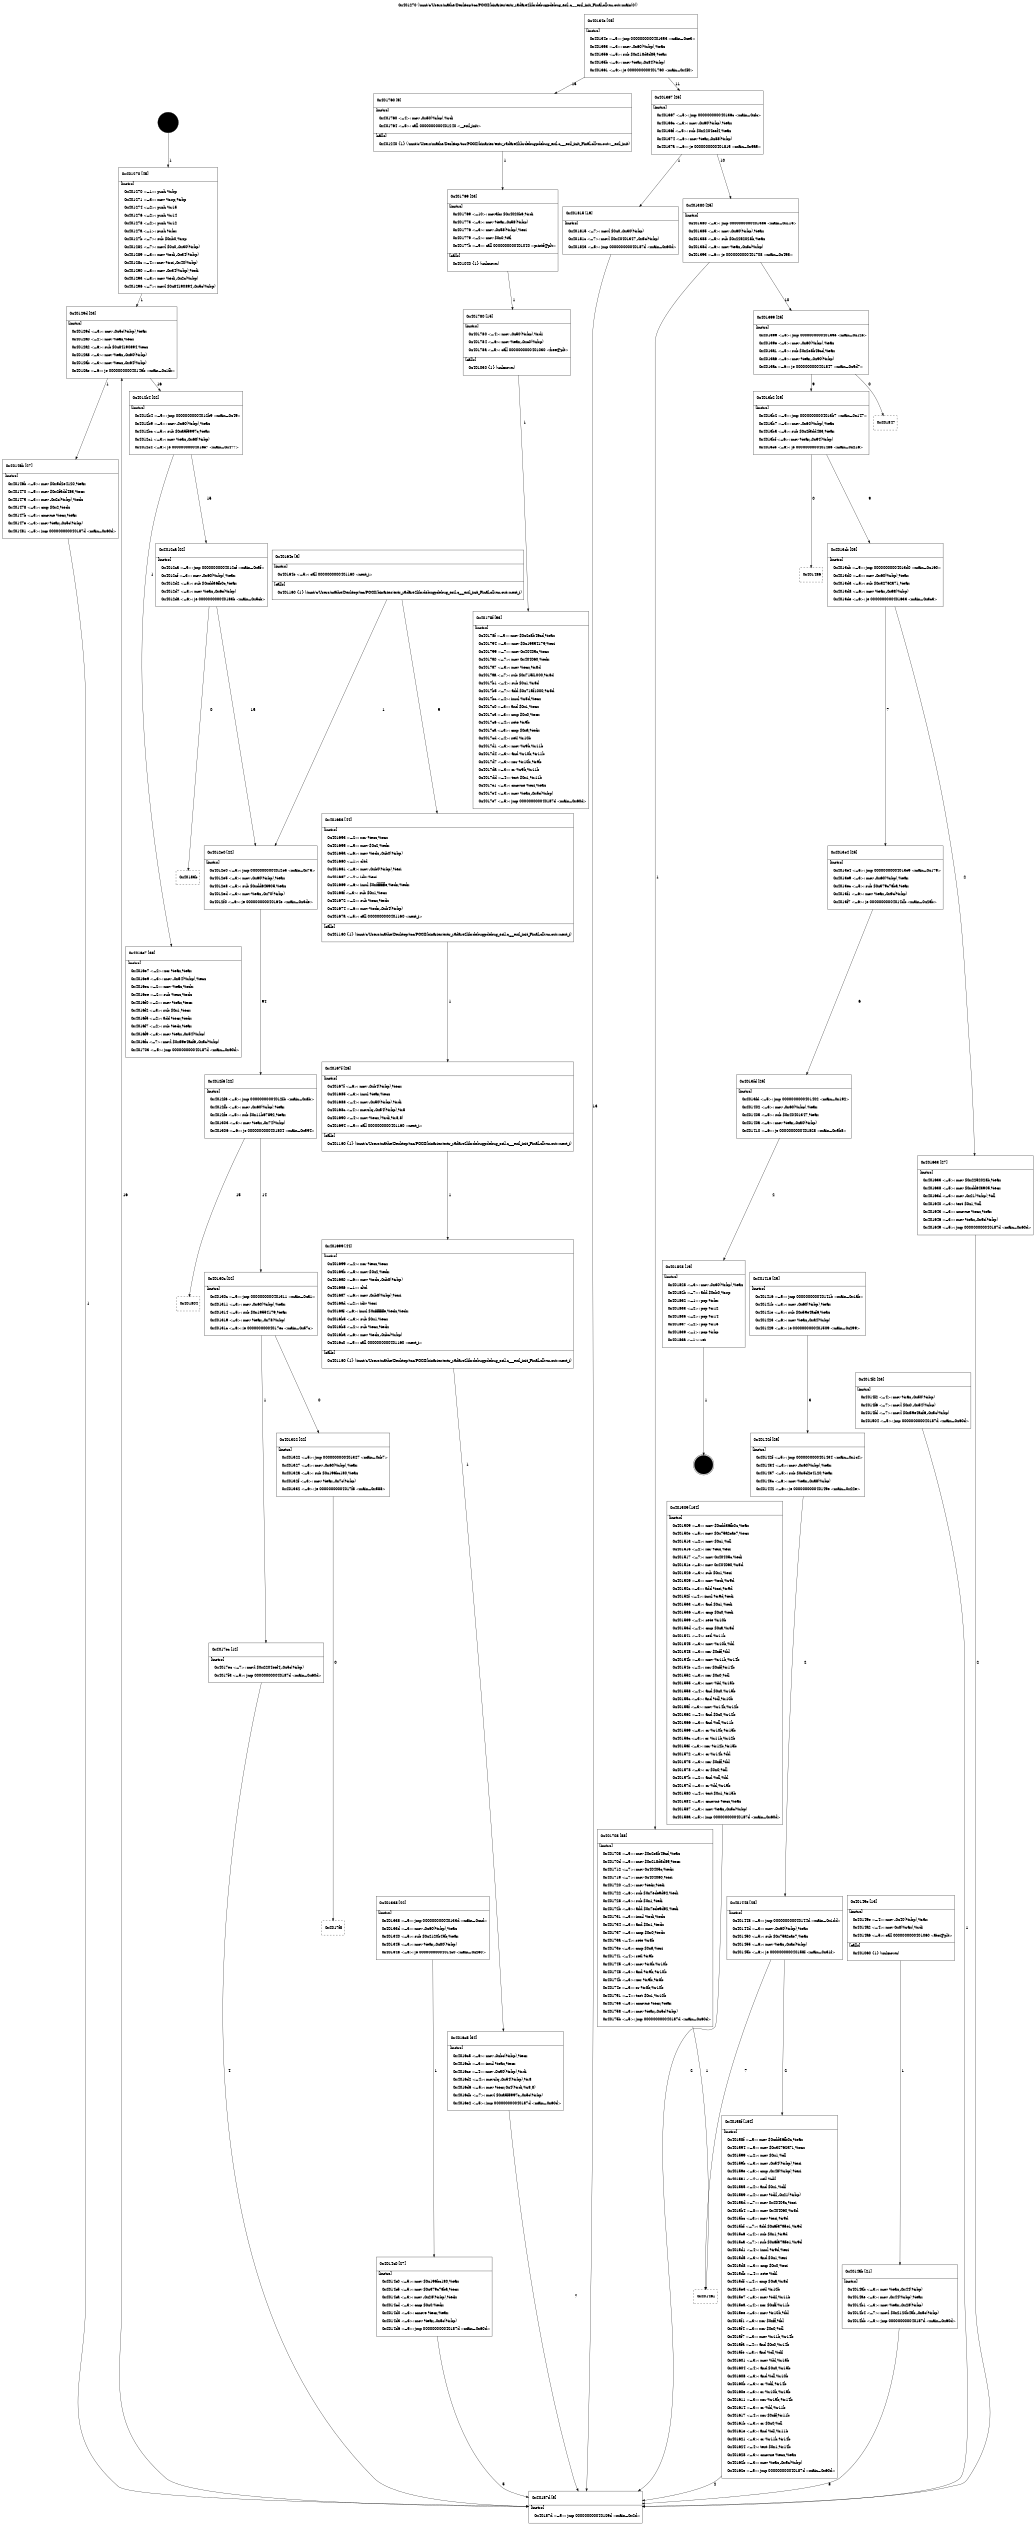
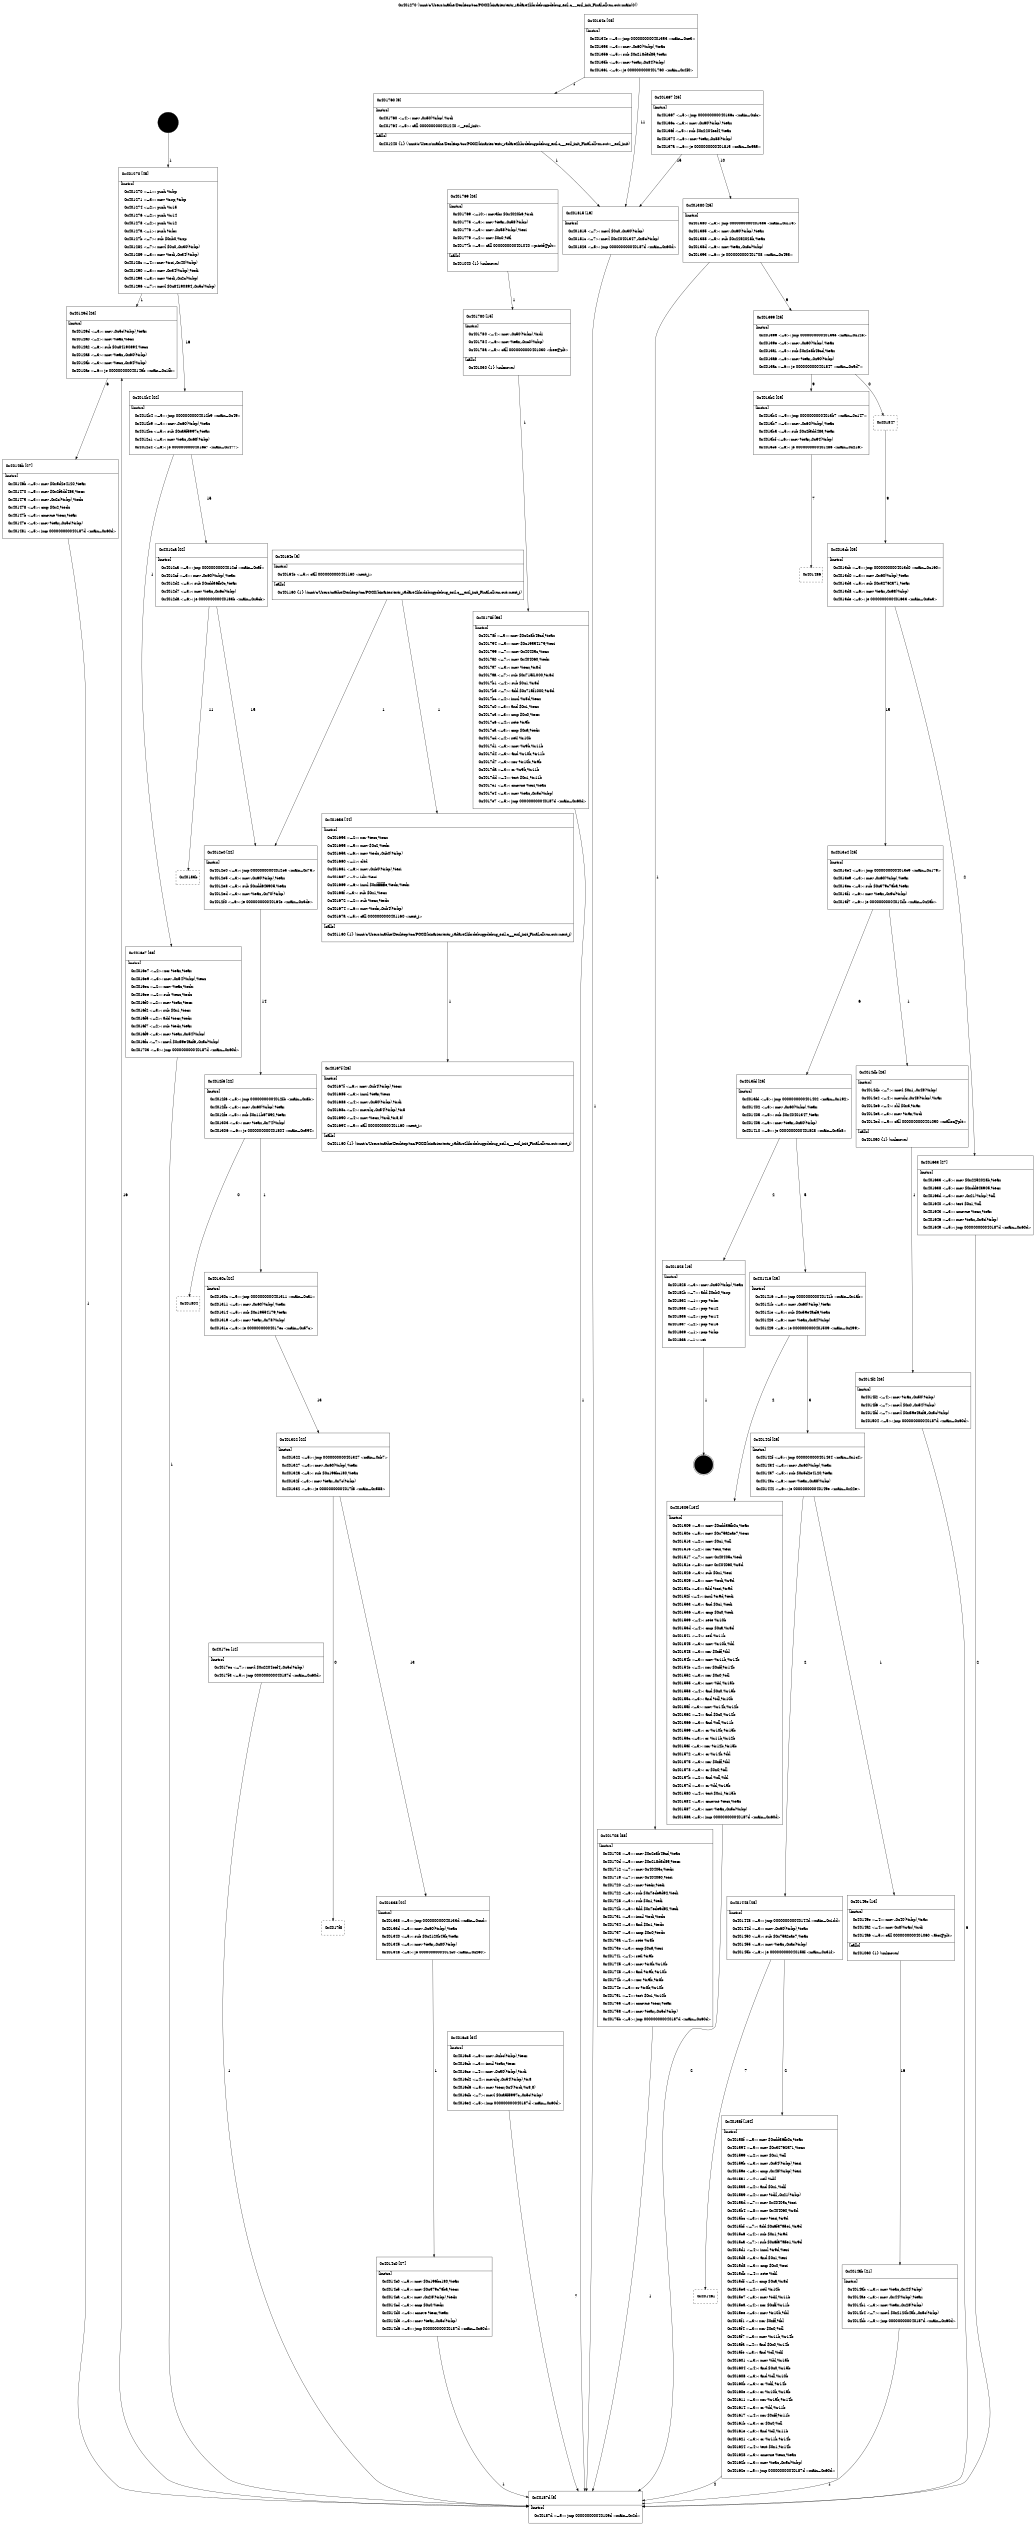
(673, 83) -> (635, 141)
(574, 84) -> (574, 84)
(678, 161) -> (678, 161)
(503, 169) -> (571, 177)
(786, 300) -> (786, 300)
(155, 384) -> (182, 341)
(107, 385) -> (107, 385)
(848, 498) -> (885, 485)
(813, 499) -> (813, 499)
(211, 710) -> (211, 710)
(438, 710) -> (438, 710)
(887, 710) -> (887, 710)
(264, 1002) -> (264, 1002)
(594, 1107) -> (594, 1107)
none -> (912, 1107)
(238, 1195) -> (238, 1195)
(264, 1195) -> (264, 1195)
none -> (801, 1204)
(448, 1304) -> none
(319, 1401) -> (319, 1401)
none -> (754, 1414)
(264, 1488) -> none
none -> (581, 1648)
none -> (383, 1695)
none -> (854, 1695)
none -> (169, 1928)
(966, 1928) -> (966, 1928)
(229, 2071) -> (229, 2071)
(902, 2071) -> (902, 2071)
(707, 2156) -> (634, 2259)
(503, 2485) -> (503, 2485)
(829, 2485) -> (829, 2485)
